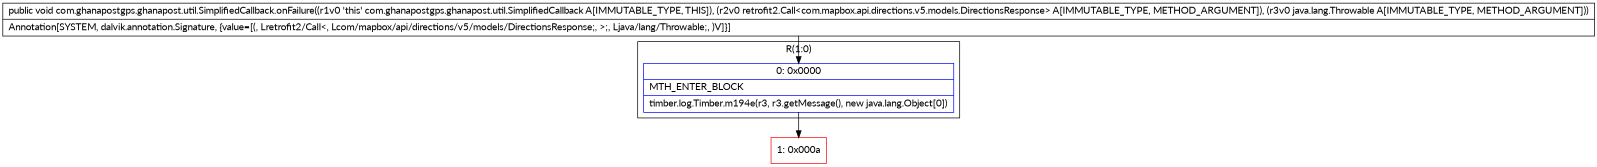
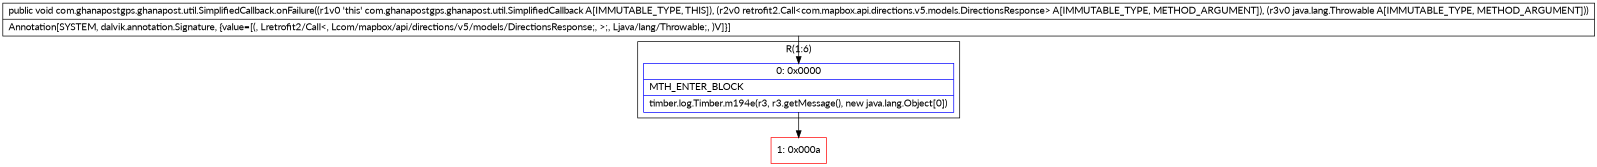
(799, 50) -> (799, 50)
